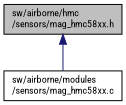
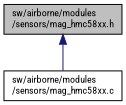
(63, 19) -> (63, 19)
